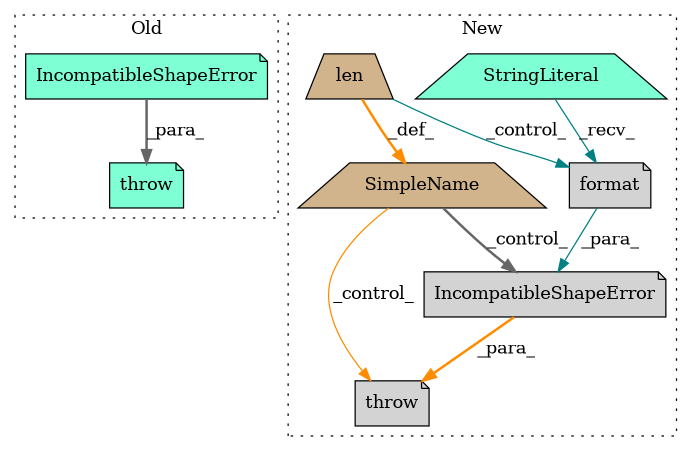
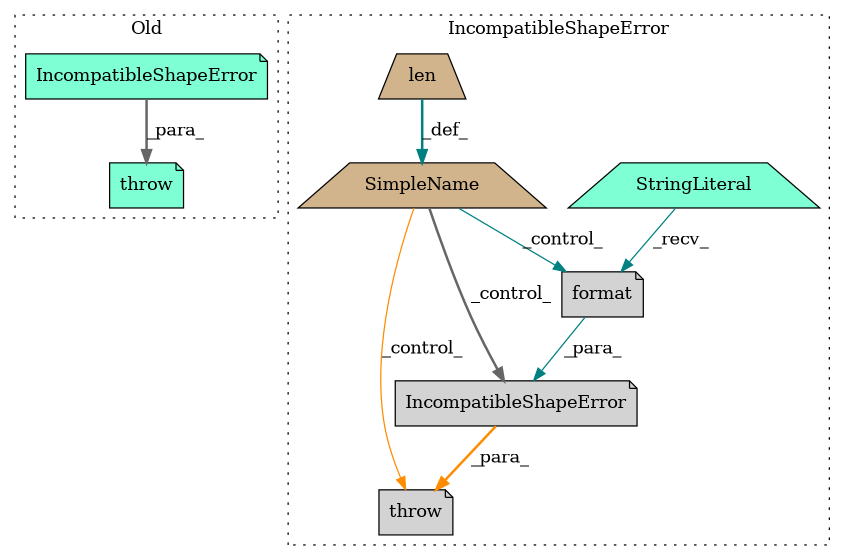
(482, 29) -> (559, 29)
(379, 126) -> (422, 125)
(473, 135) -> (507, 237)
